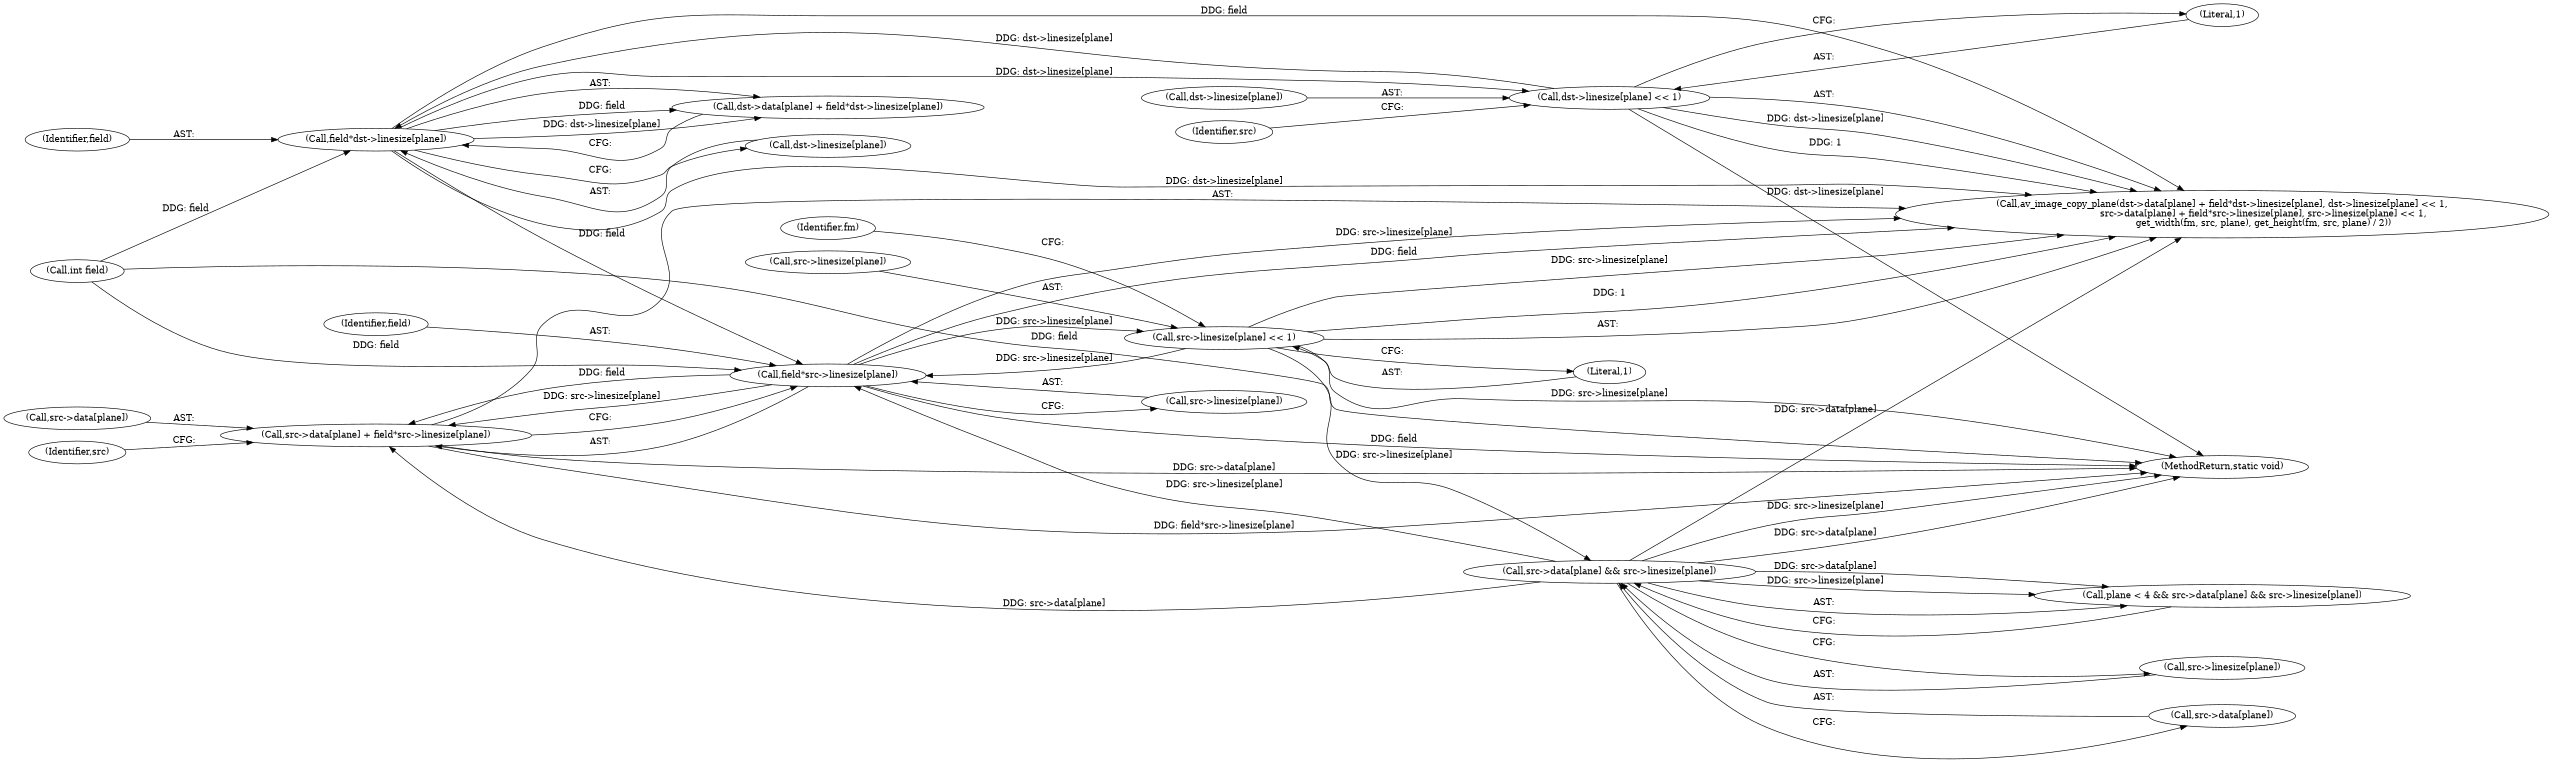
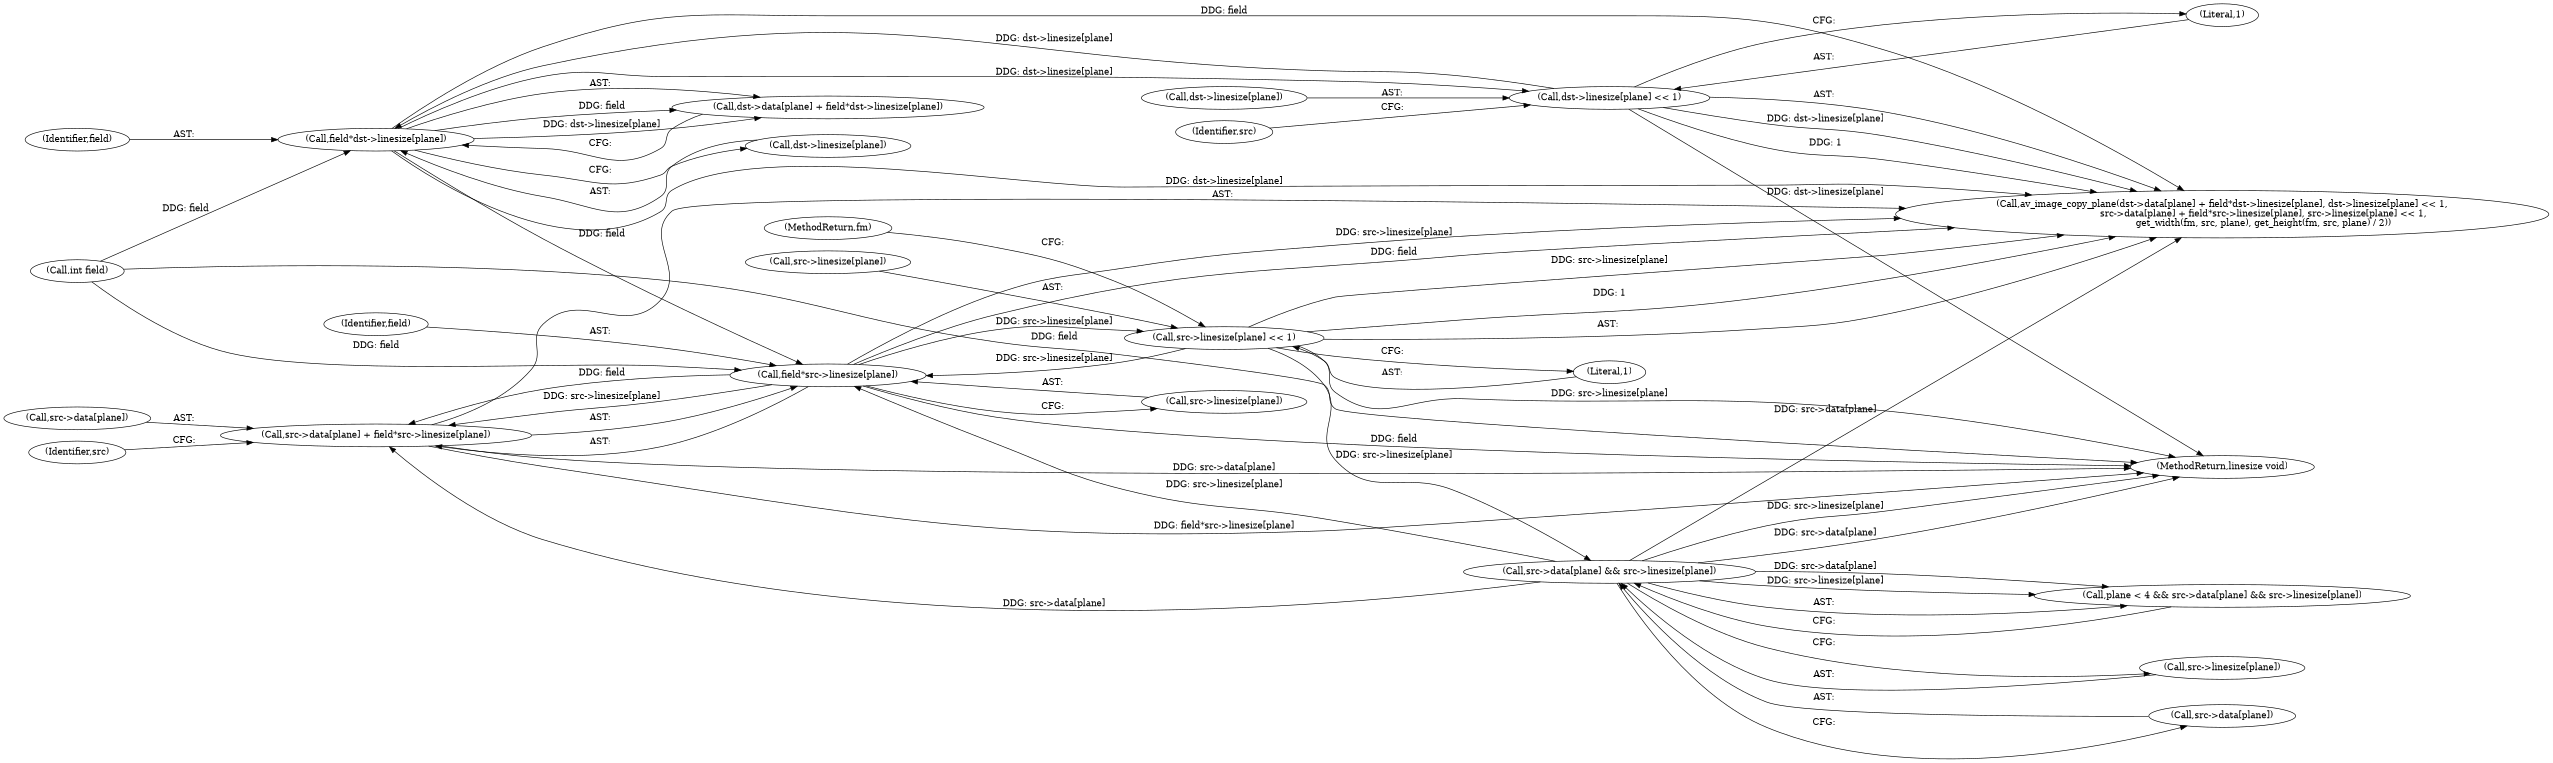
(828, 228) -> (828, 228)
(602, 418) -> (602, 418)
(2222, 467) -> (2222, 467)
